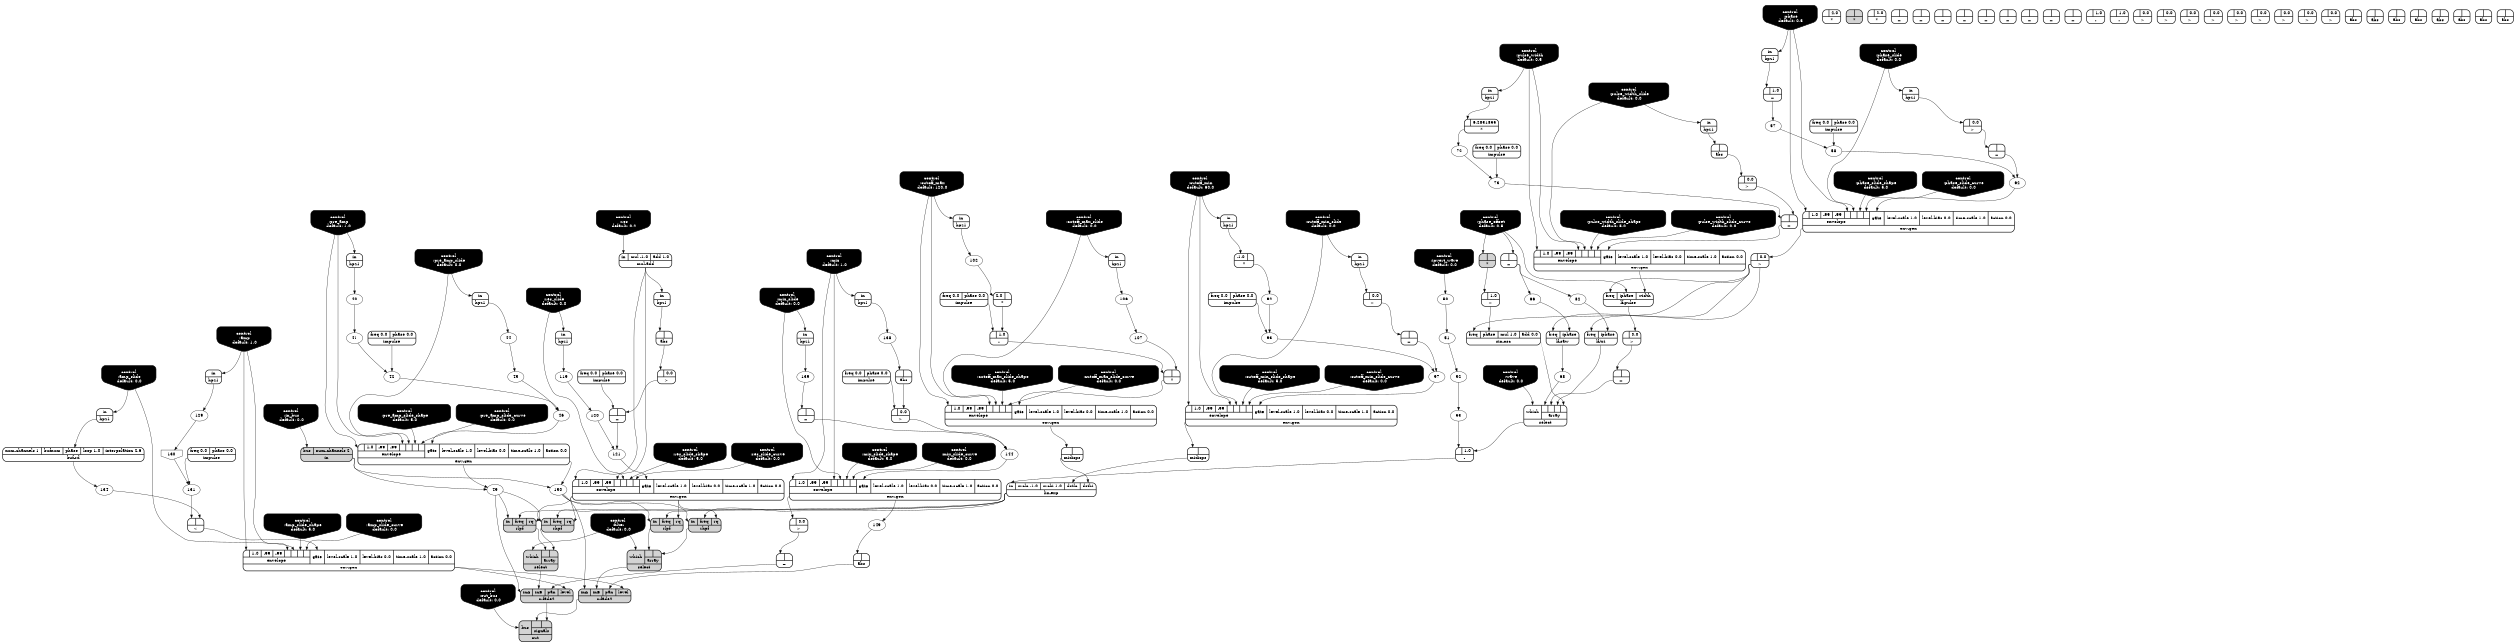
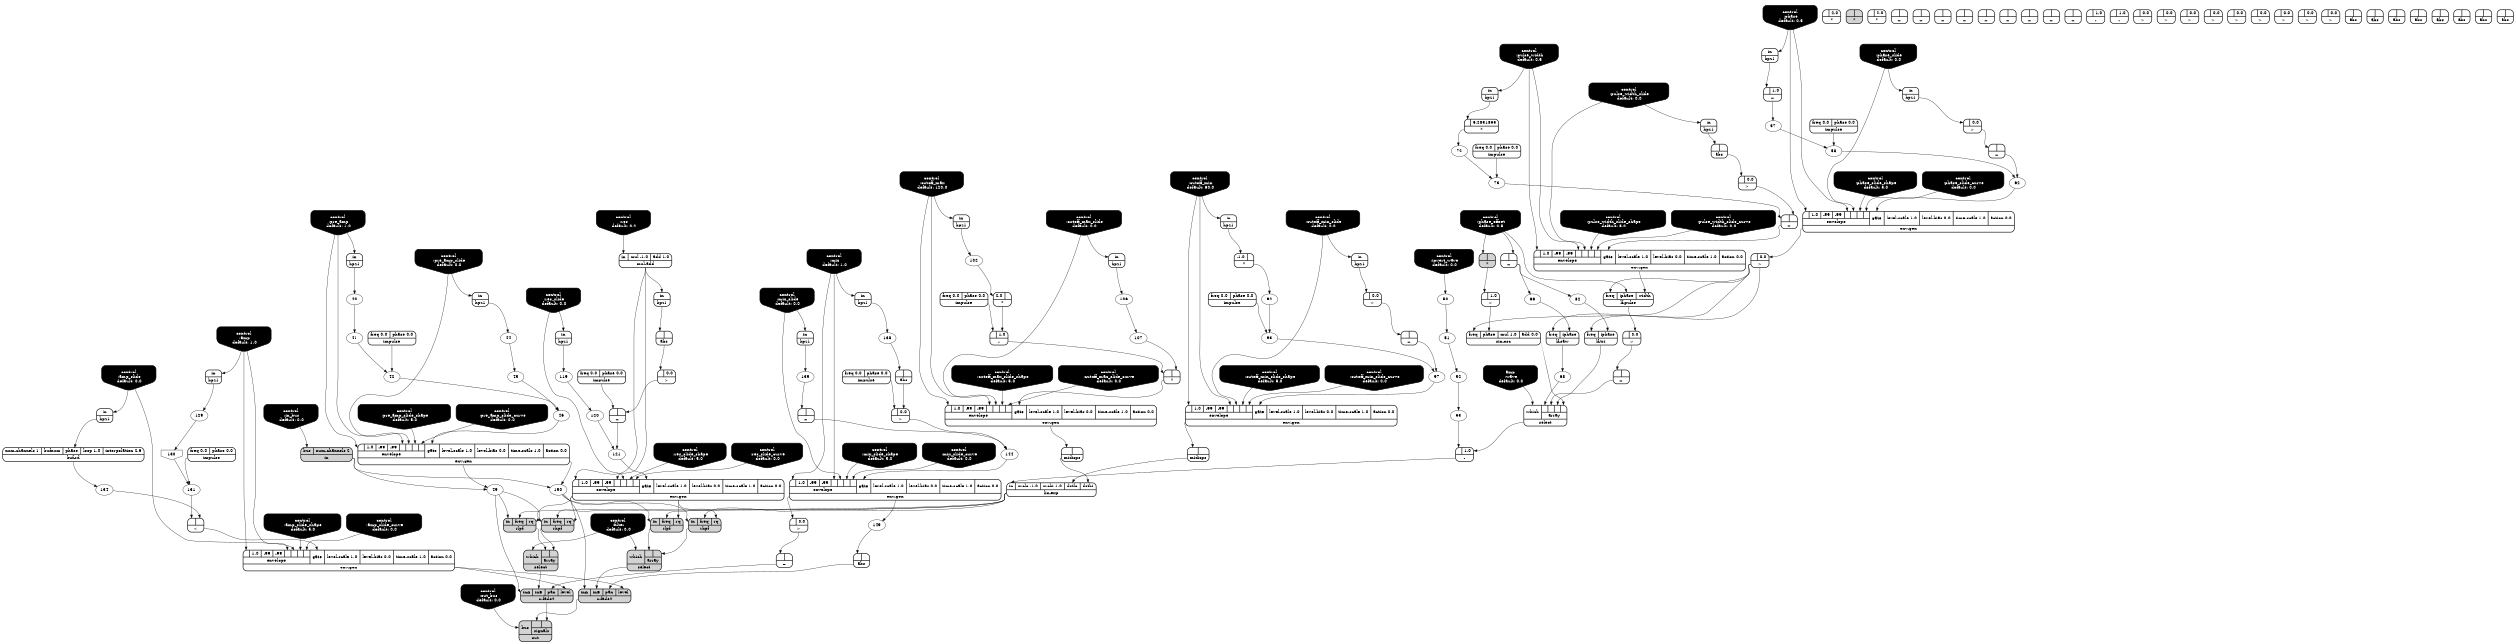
(1510, 377) -> (1510, 377)
